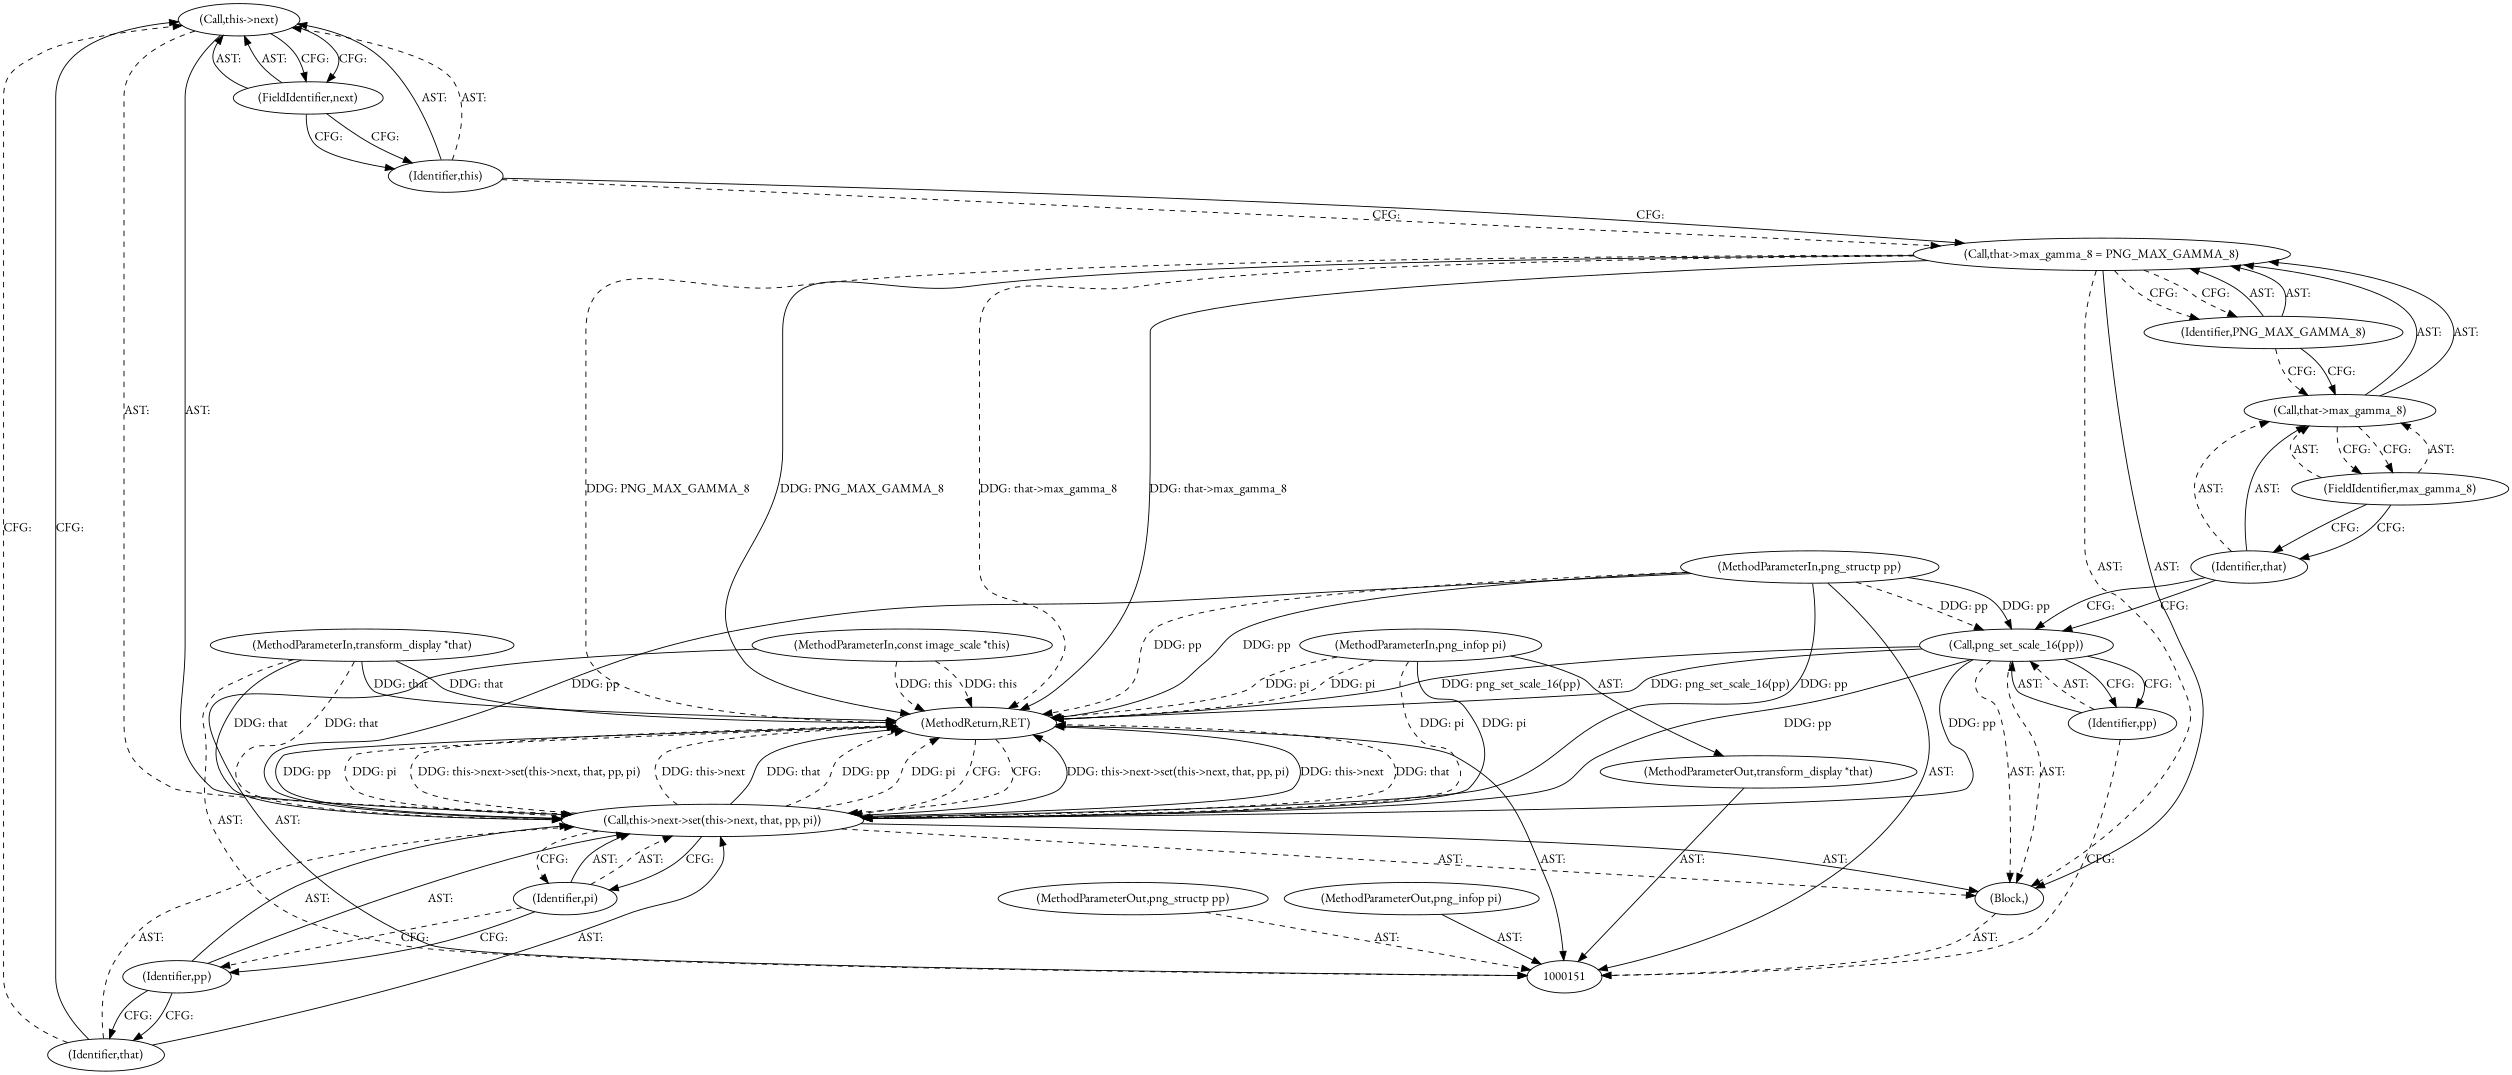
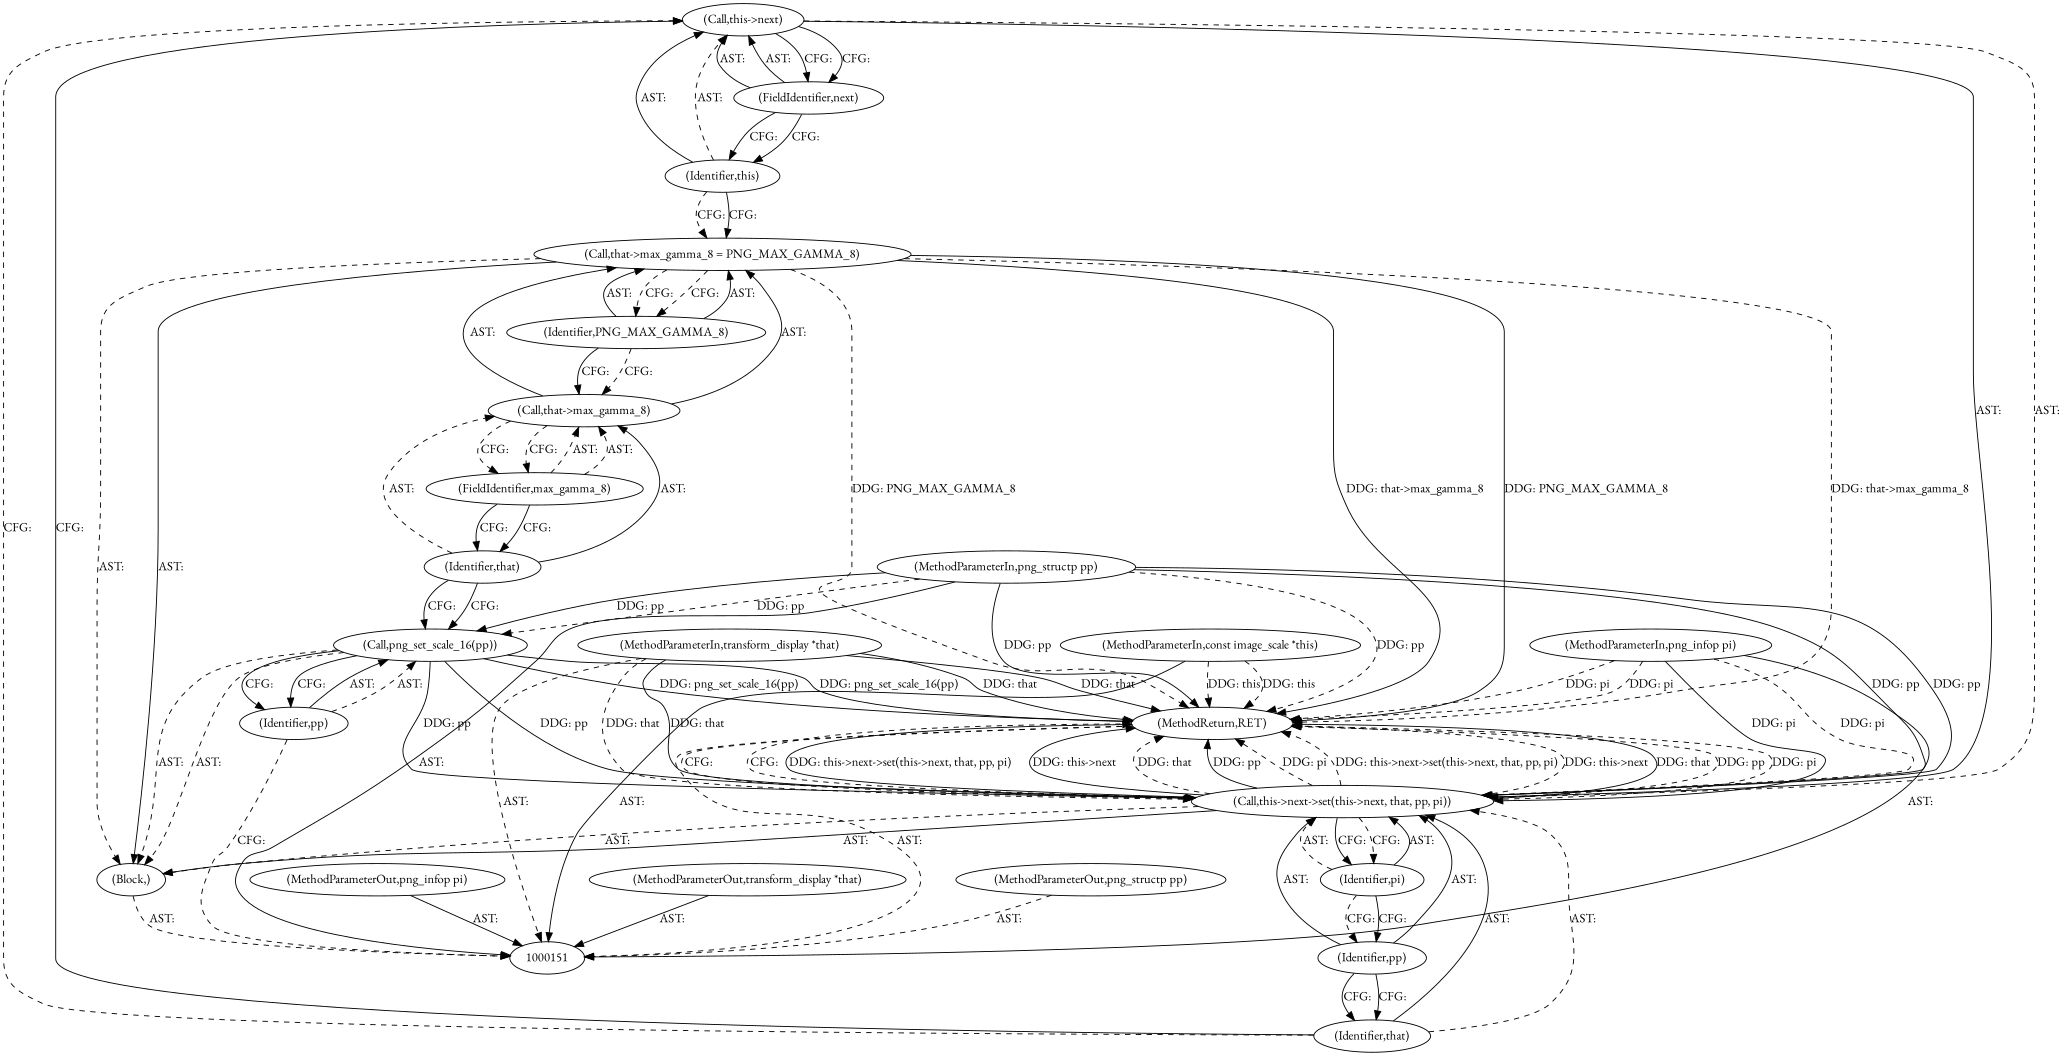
(1613, 701) -> (1391, 928)
(1372, 741) -> (744, 811)
